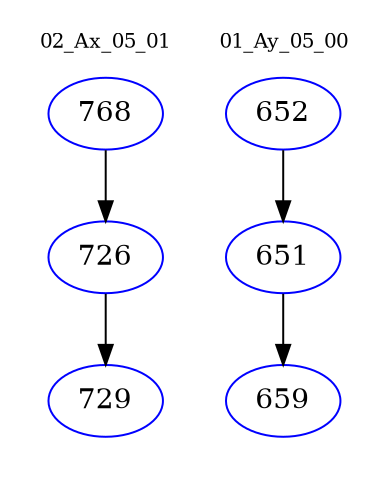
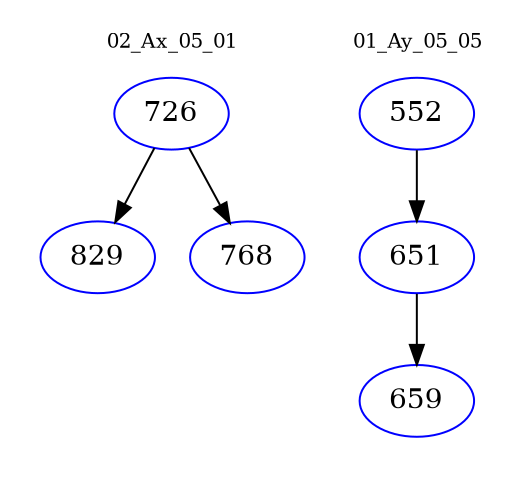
(284, 43) -> (418, 43)
(283, 114) -> (417, 114)
(106, 176) -> (205, 177)
(106, 401) -> (98, 257)
